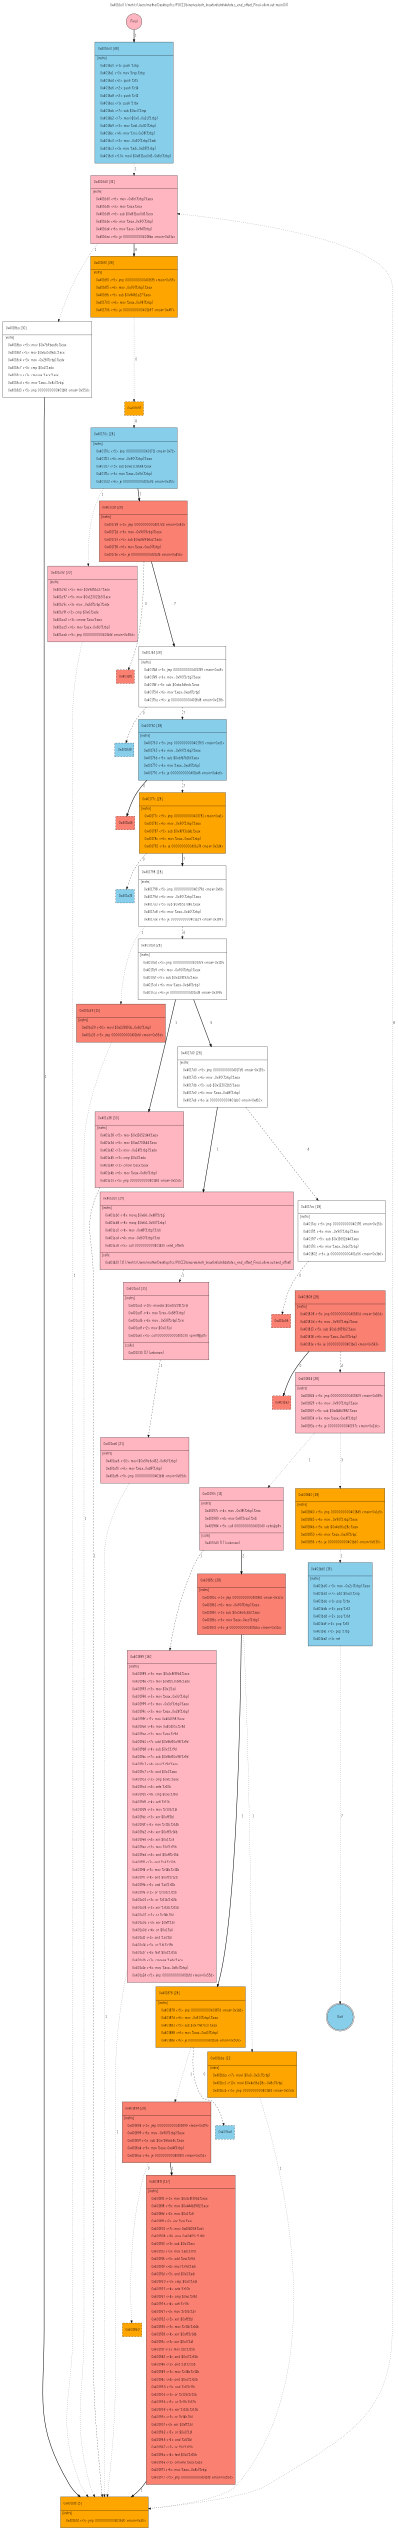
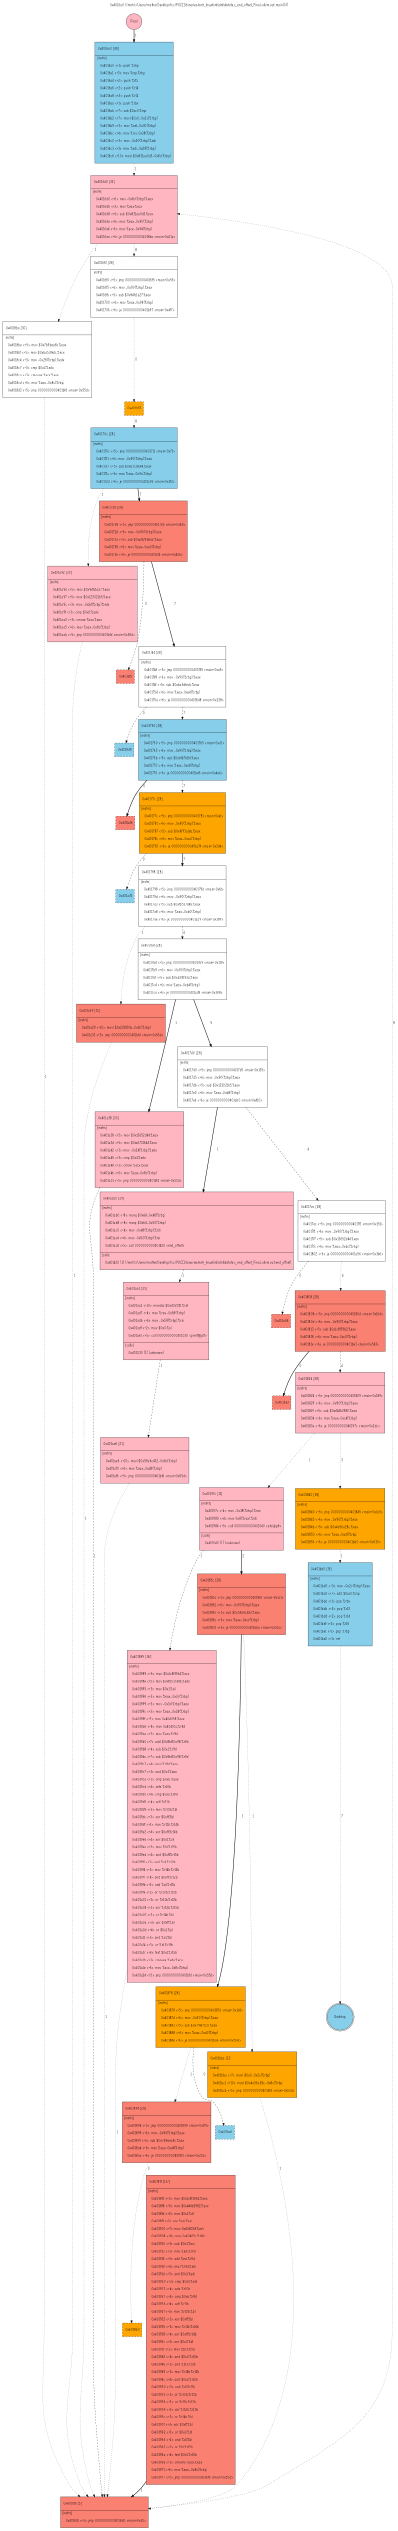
(134, 249) -> (134, 249)
(134, 287) -> (134, 287)
none -> (341, 1275)
(44, 1451) -> (44, 1451)
(340, 2017) -> (340, 2017)
(171, 2168) -> none
(104, 2512) -> (104, 2512)
